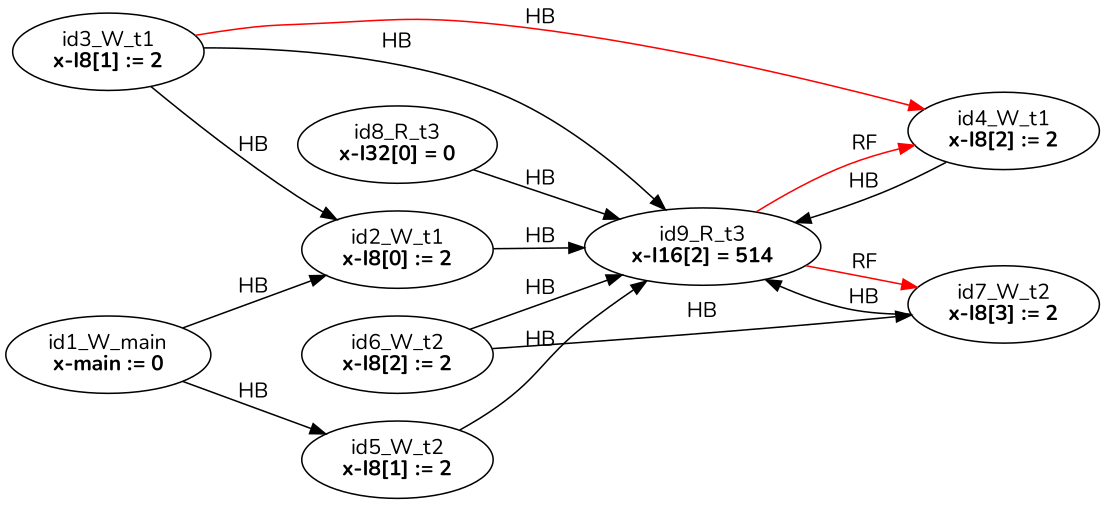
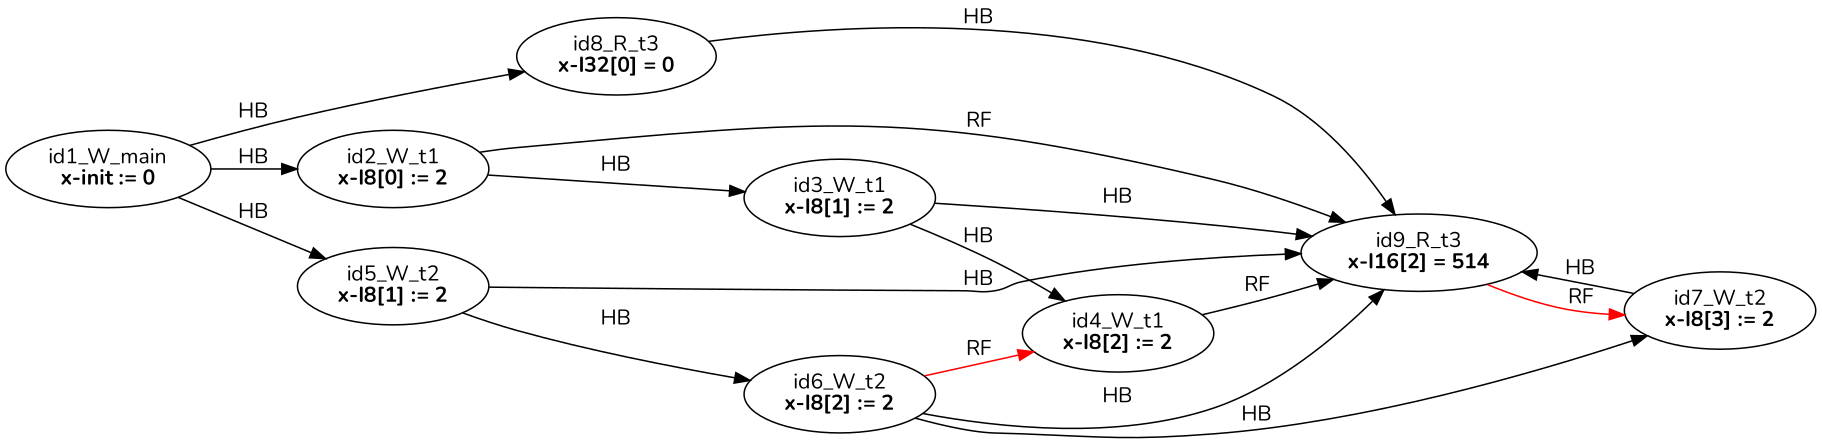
(555, 31) -> (982, 256)
none -> (348, 106)
(235, 152) -> (609, 183)
(825, 174) -> (971, 365)
(865, 182) -> (1257, 285)
(541, 237) -> (979, 121)
none -> (598, 351)
(108, 364) -> (108, 178)
